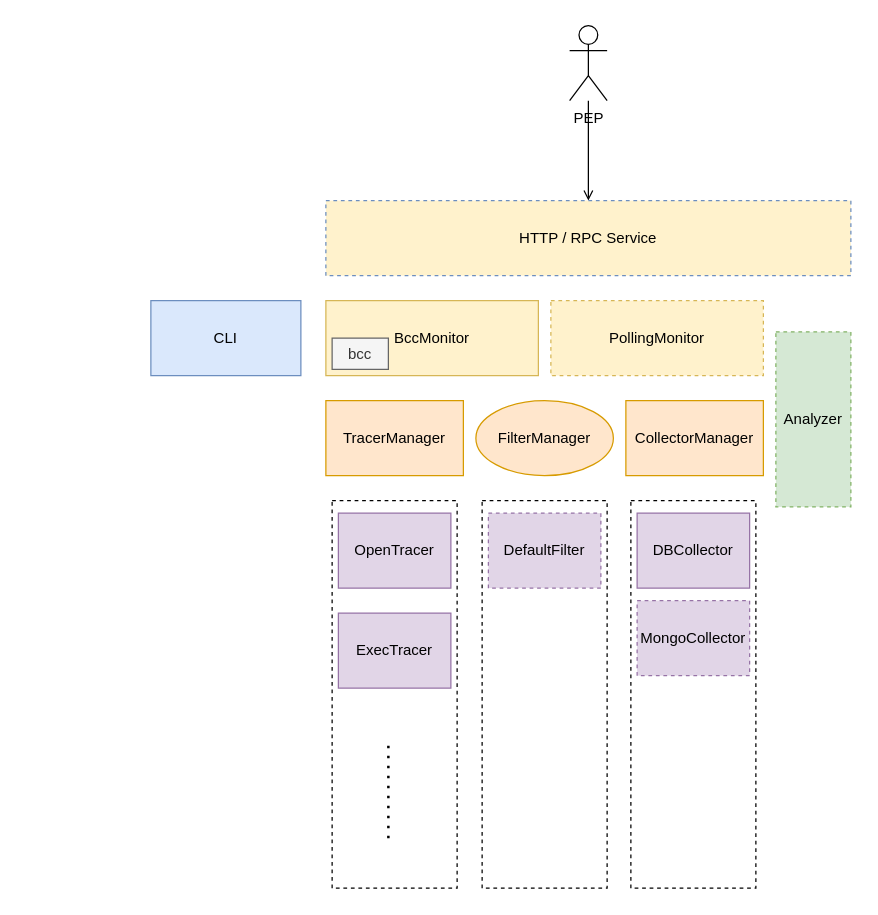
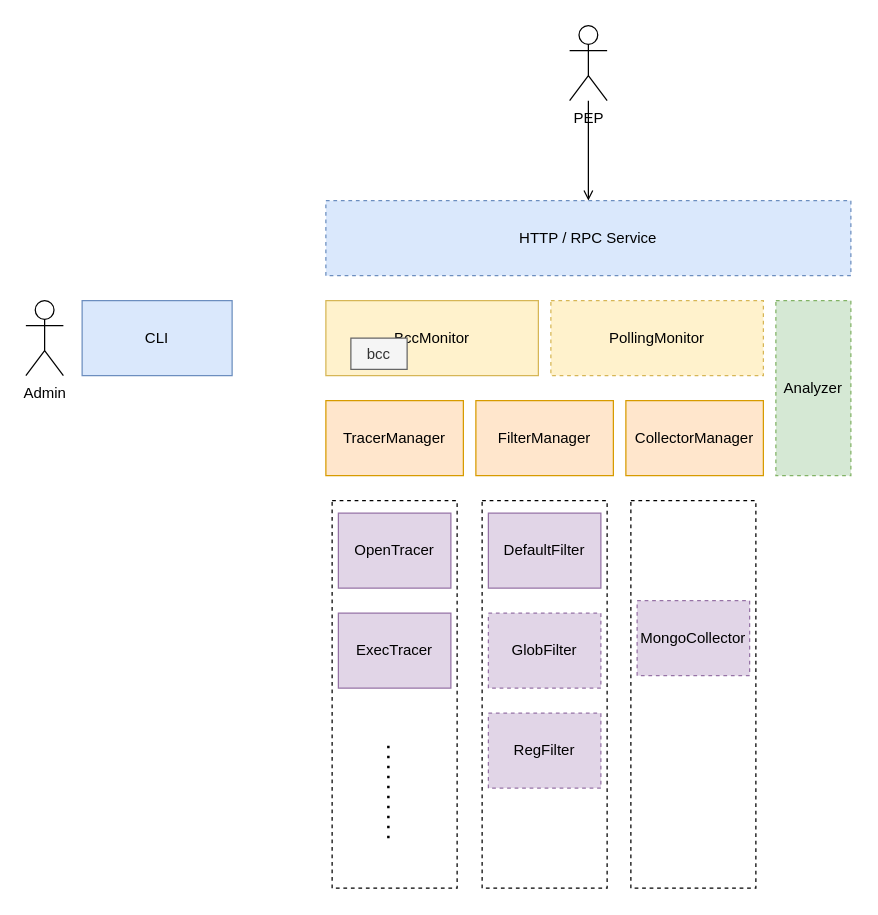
(588, 238) -> (588, 238)
none -> (44, 338)
(226, 338) -> (157, 338)
(360, 354) -> (379, 354)
(813, 419) -> (813, 388)
(544, 438) -> (544, 438)
(544, 551) -> (544, 551)
(693, 551) -> none
none -> (544, 651)
none -> (544, 751)
